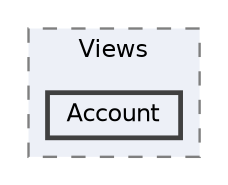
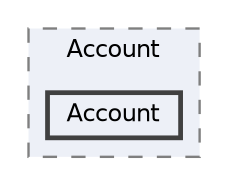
(114, 51) -> (114, 51)
